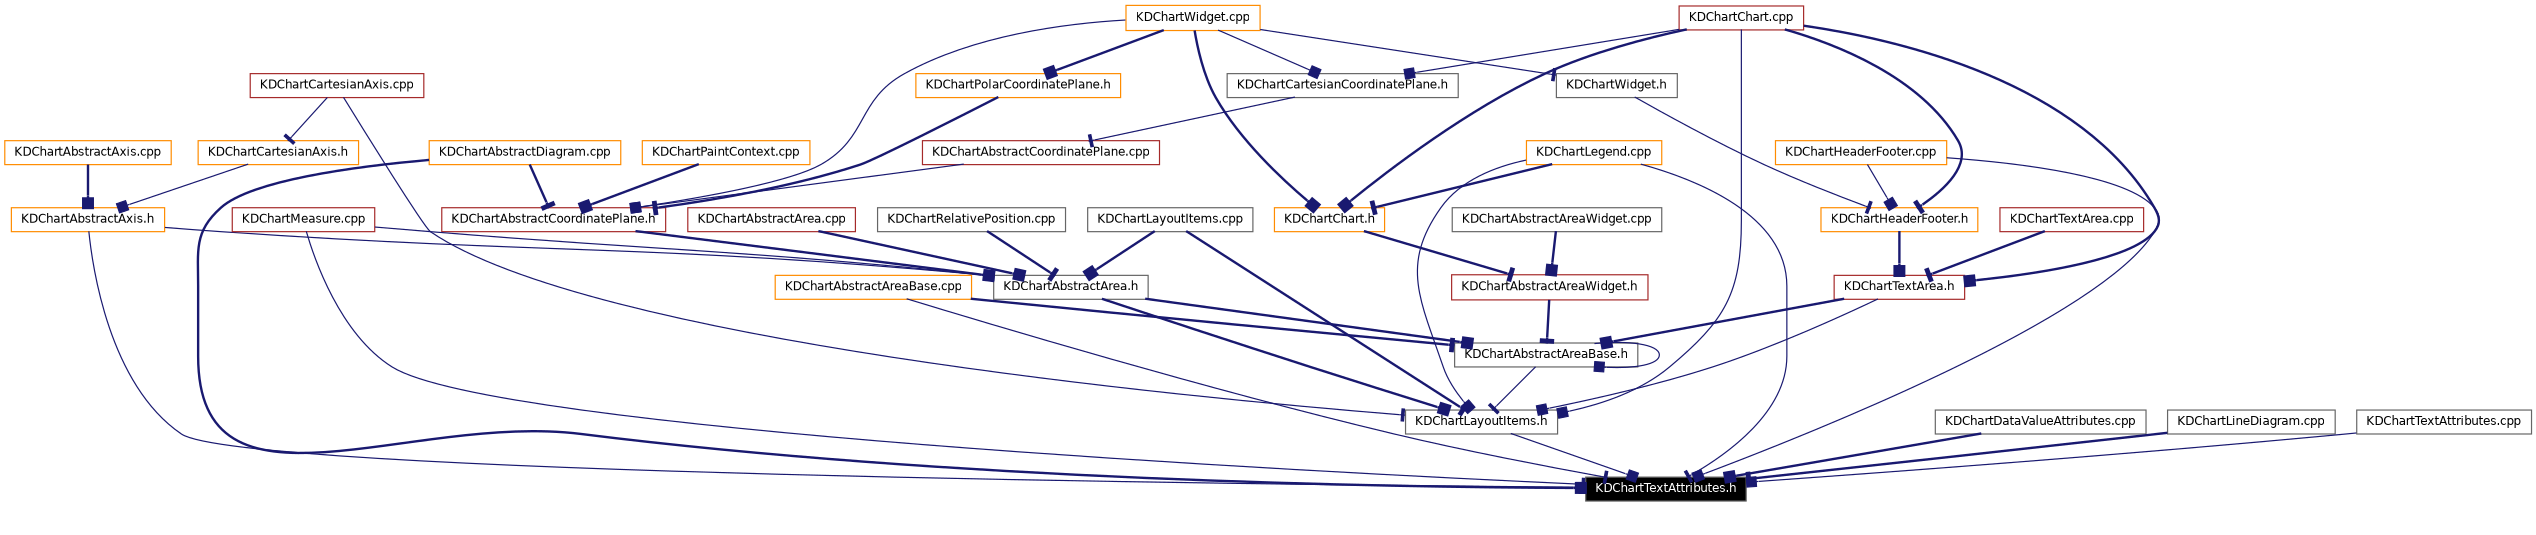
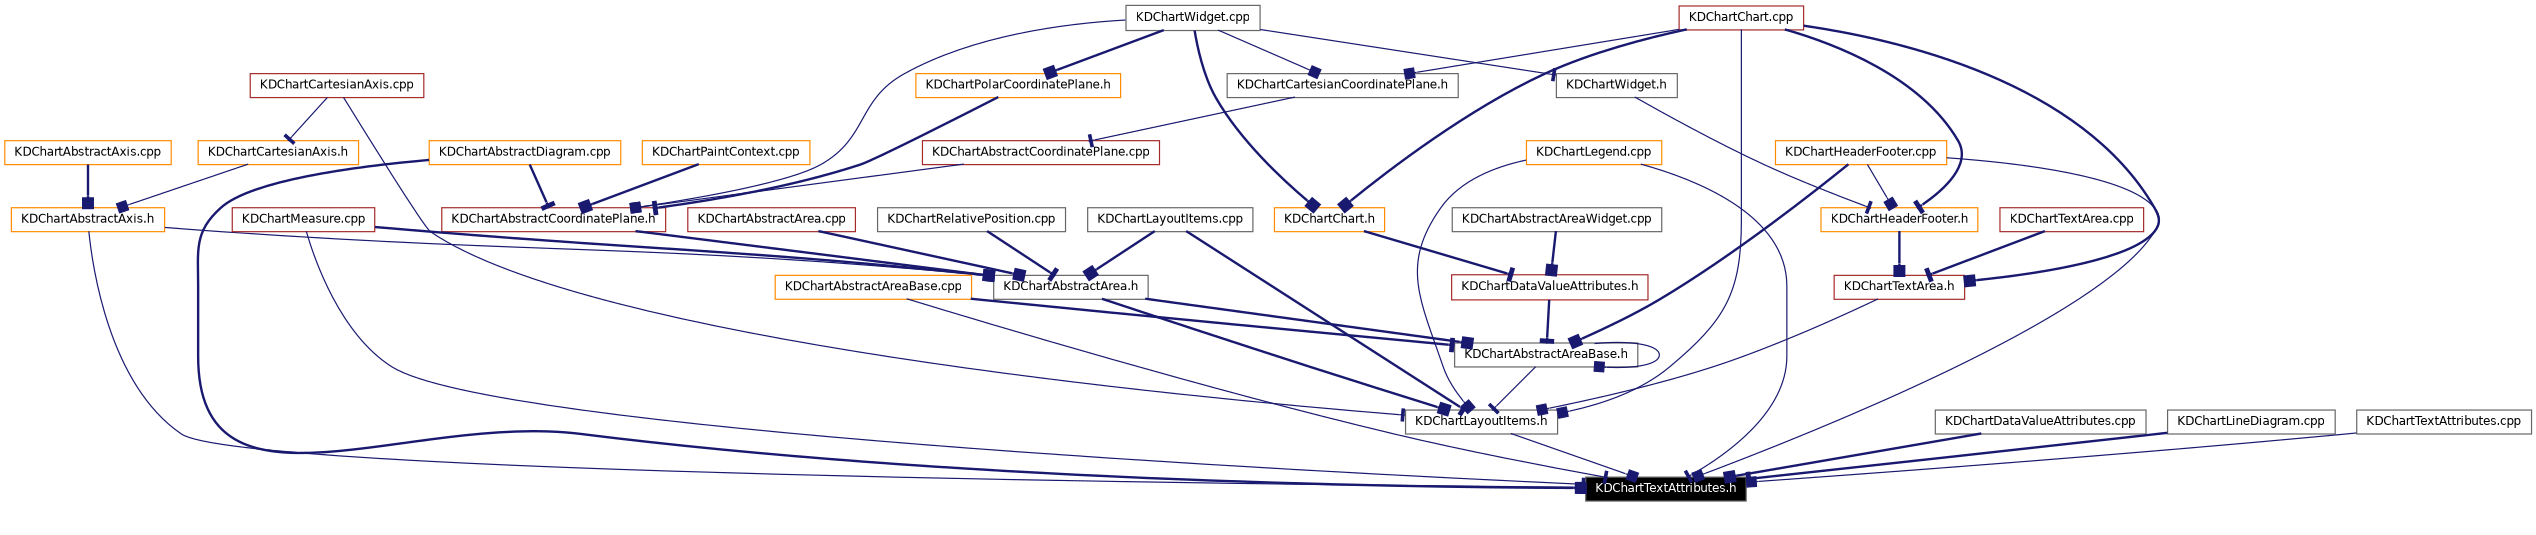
(1193, 18) -> (1193, 18)
(1447, 190) -> none
(557, 241) -> (557, 241)
(1550, 287) -> (1550, 287)
(1729, 320) -> (1721, 260)
